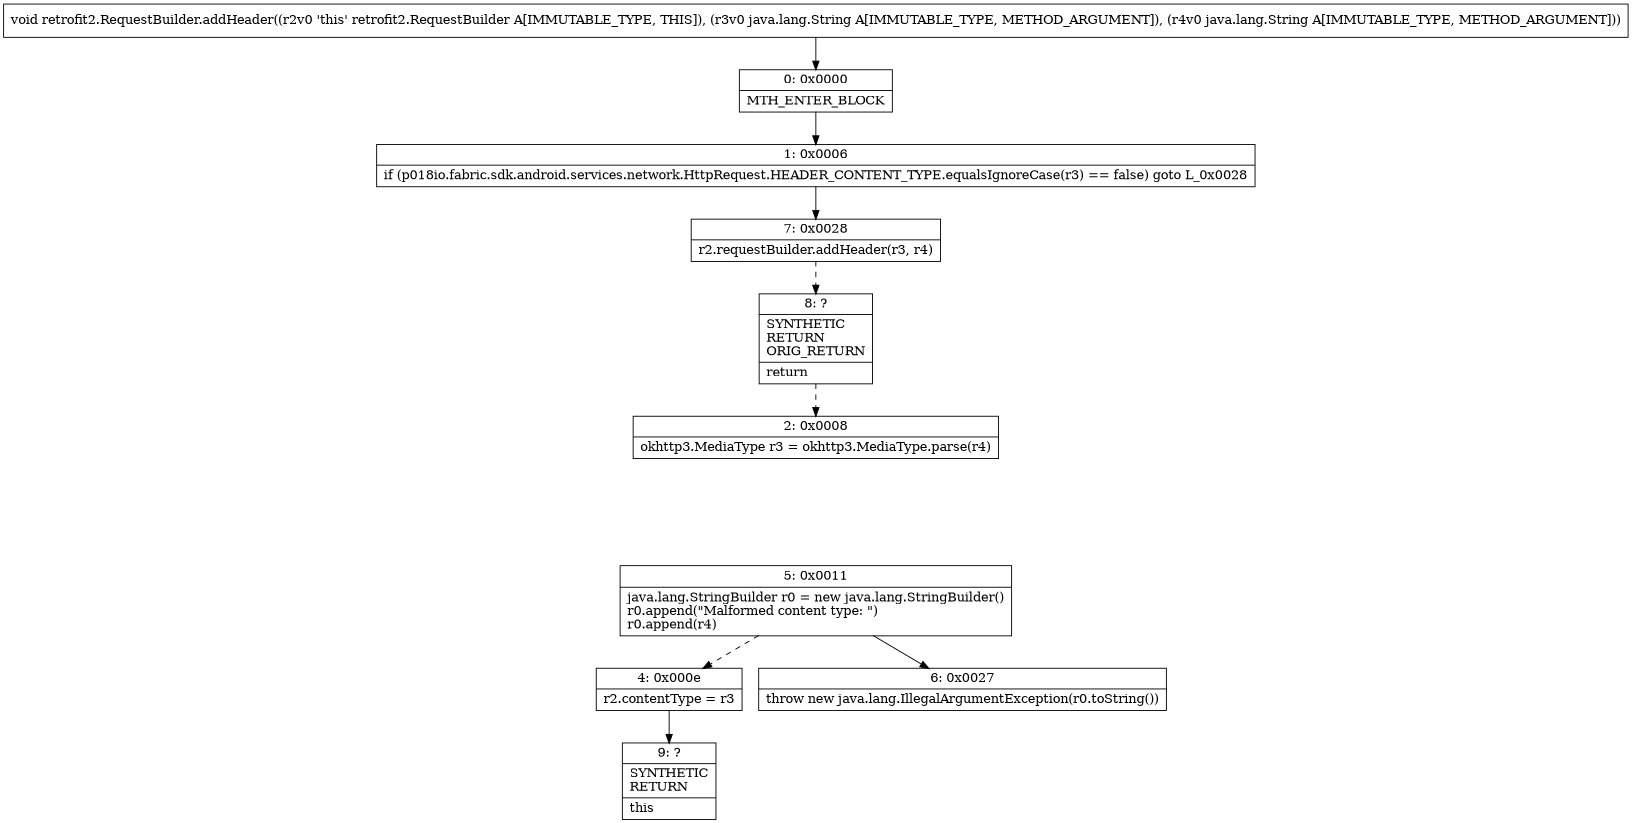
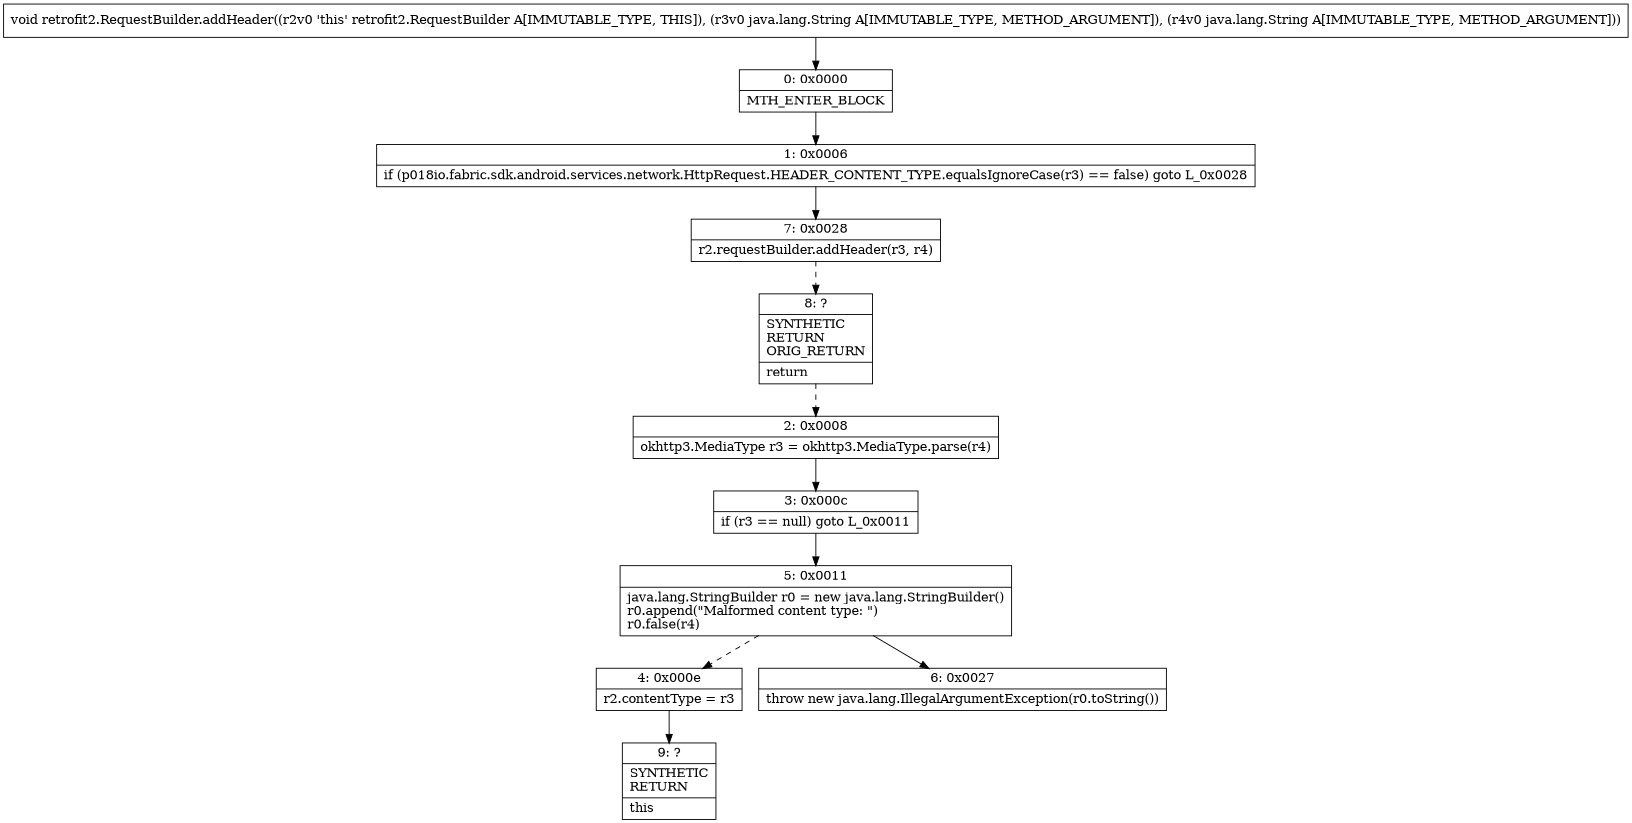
none -> (816, 512)
(672, 625) -> (664, 625)
